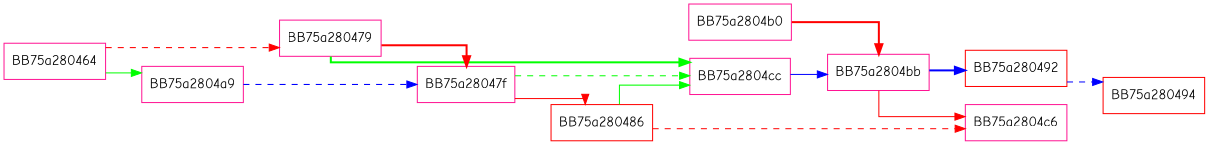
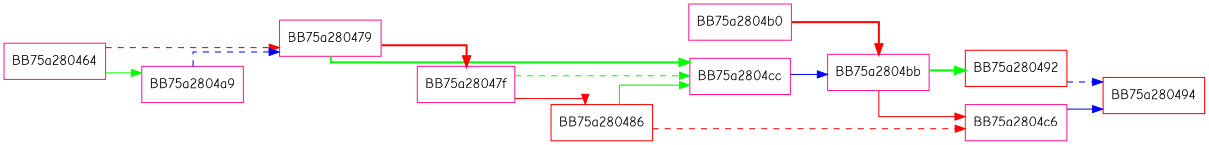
(942, 70) -> (942, 70)
(325, 84) -> (224, 52)
none -> (1080, 109)
